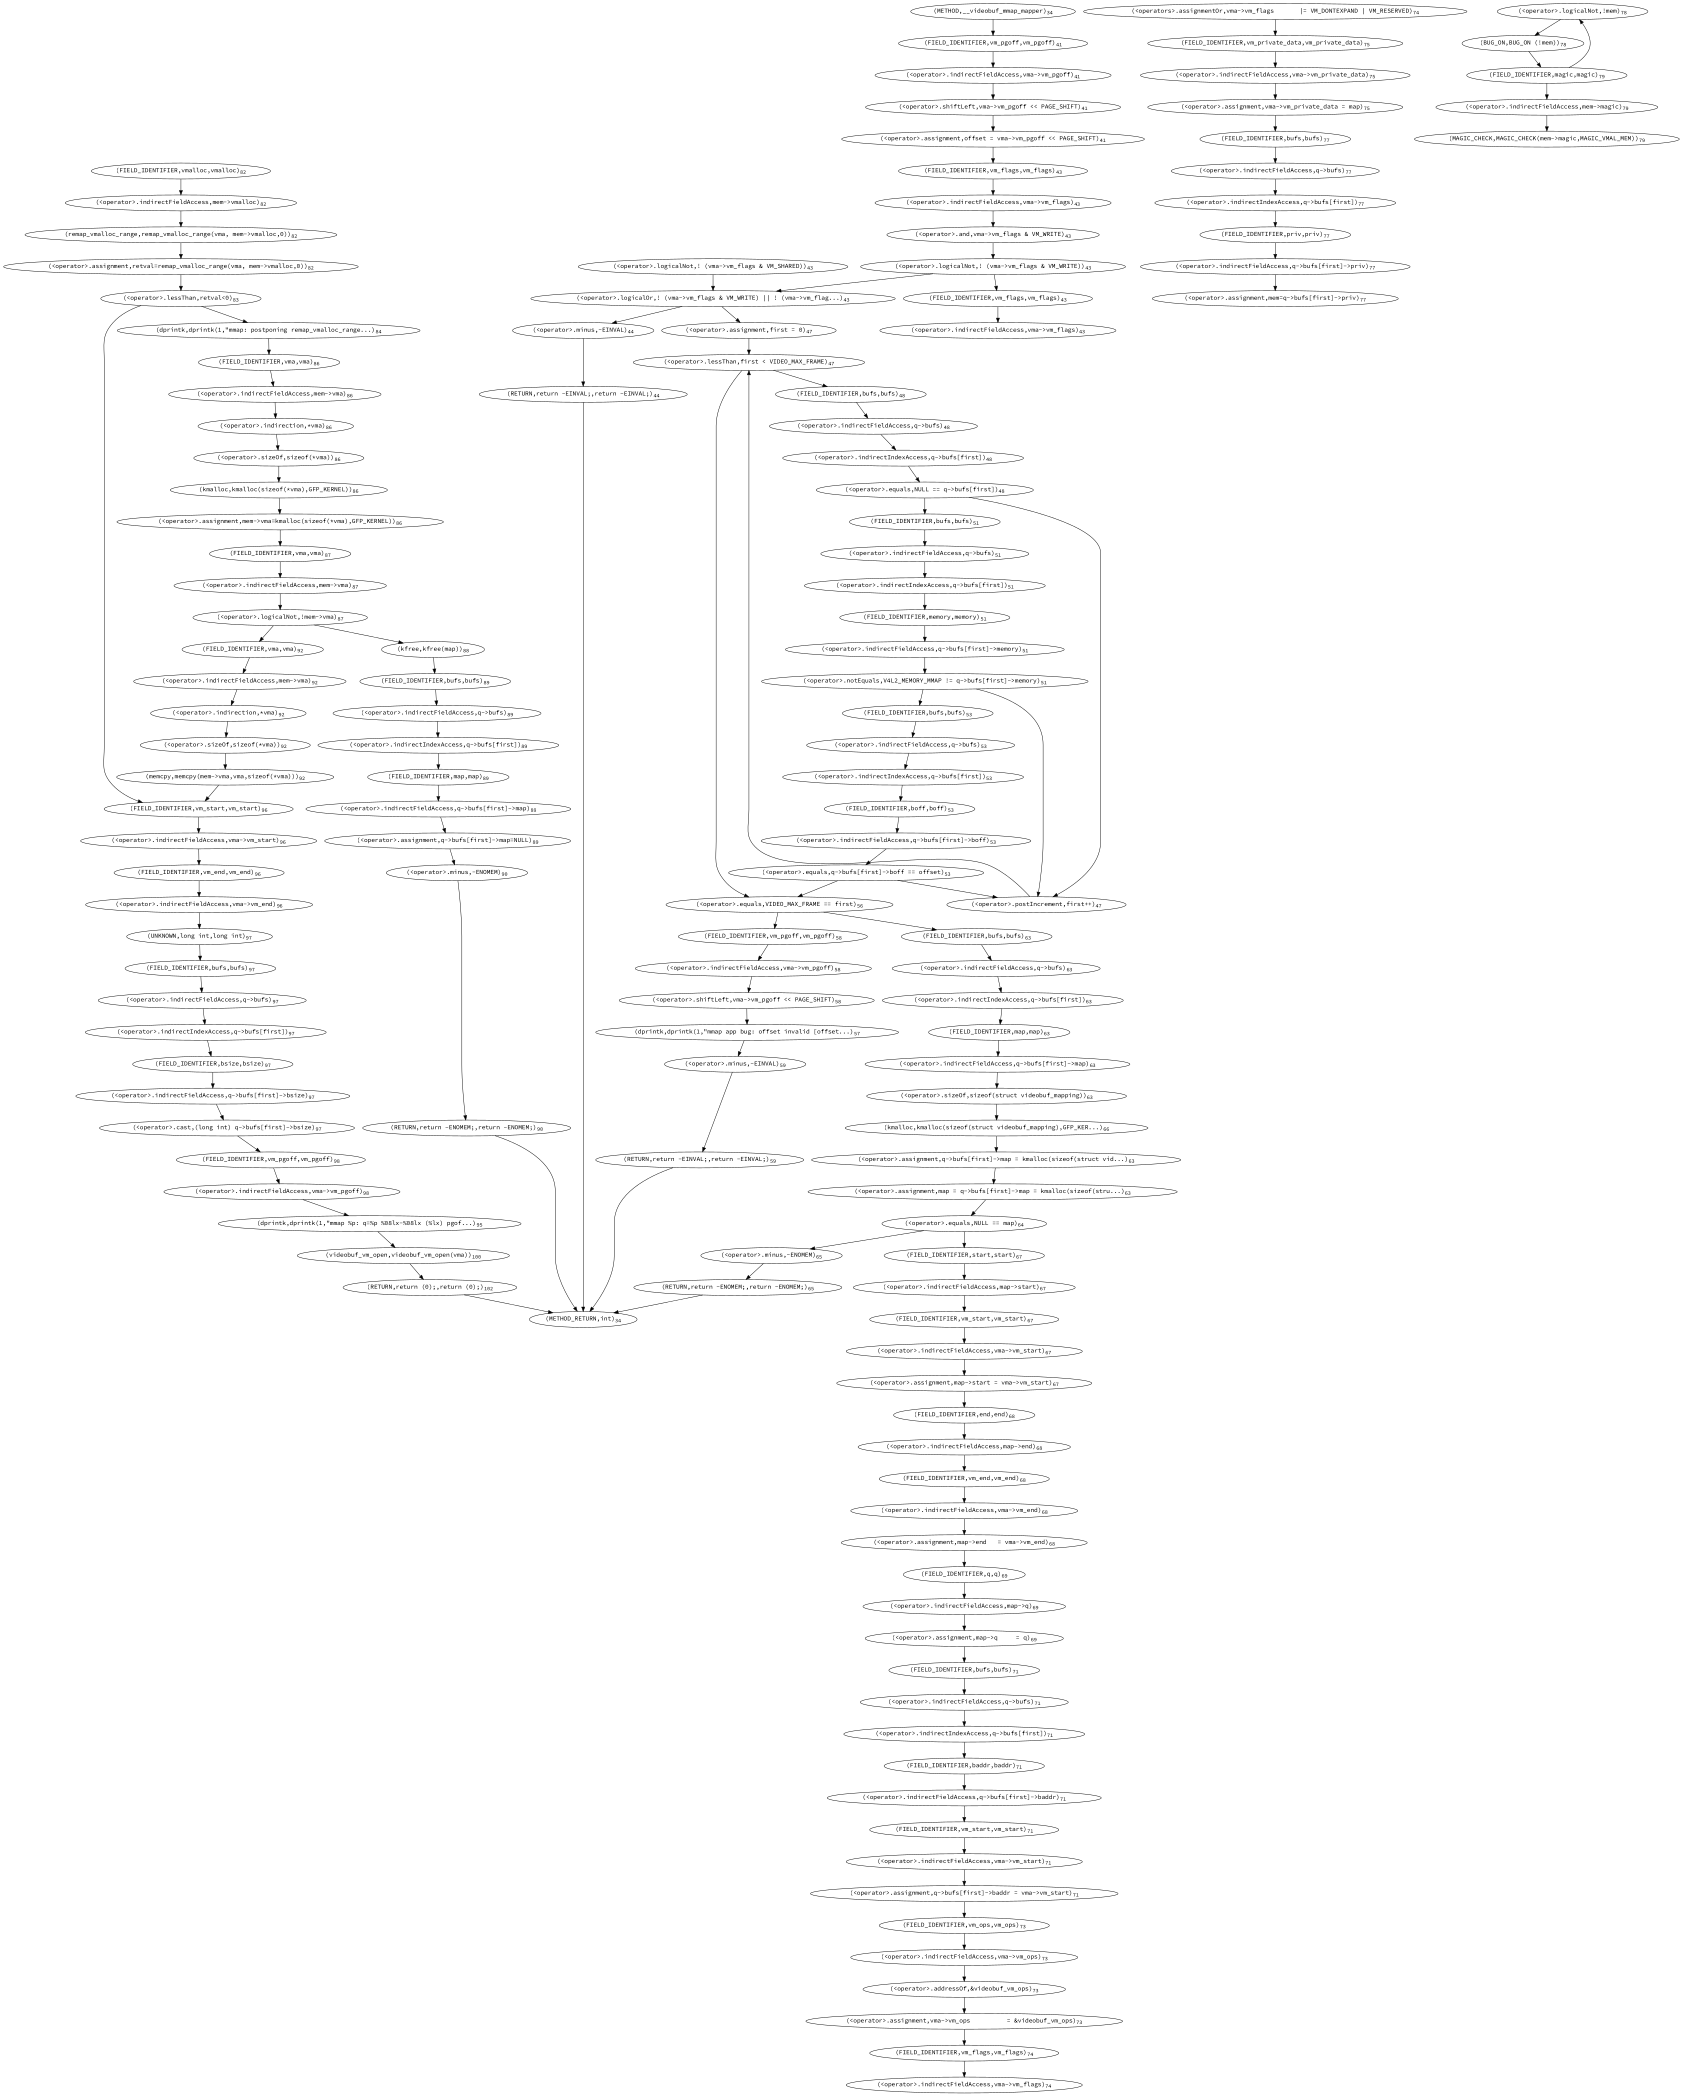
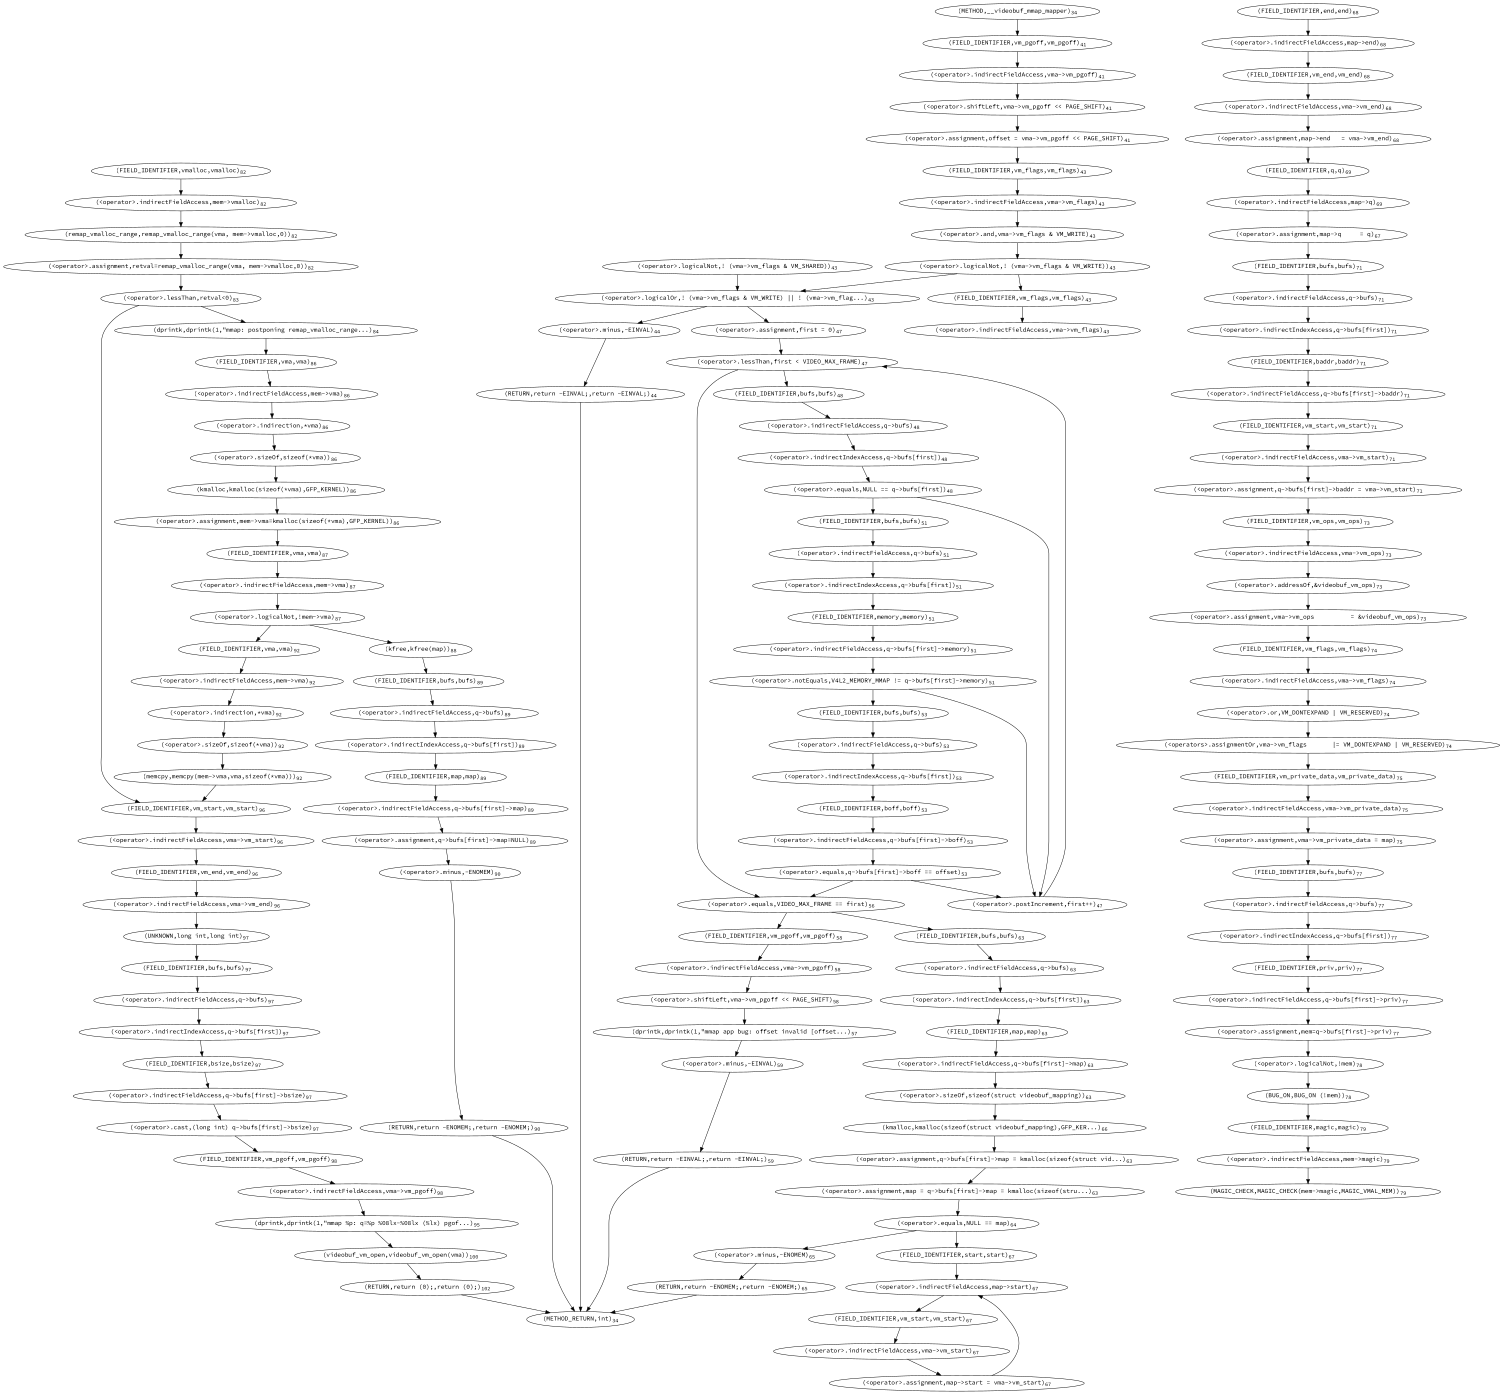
(1589, 49) -> (1308, 1046)
none -> (1308, 713)
(964, 1397) -> (1018, 1335)
(1034, 1638) -> (1378, 234)
